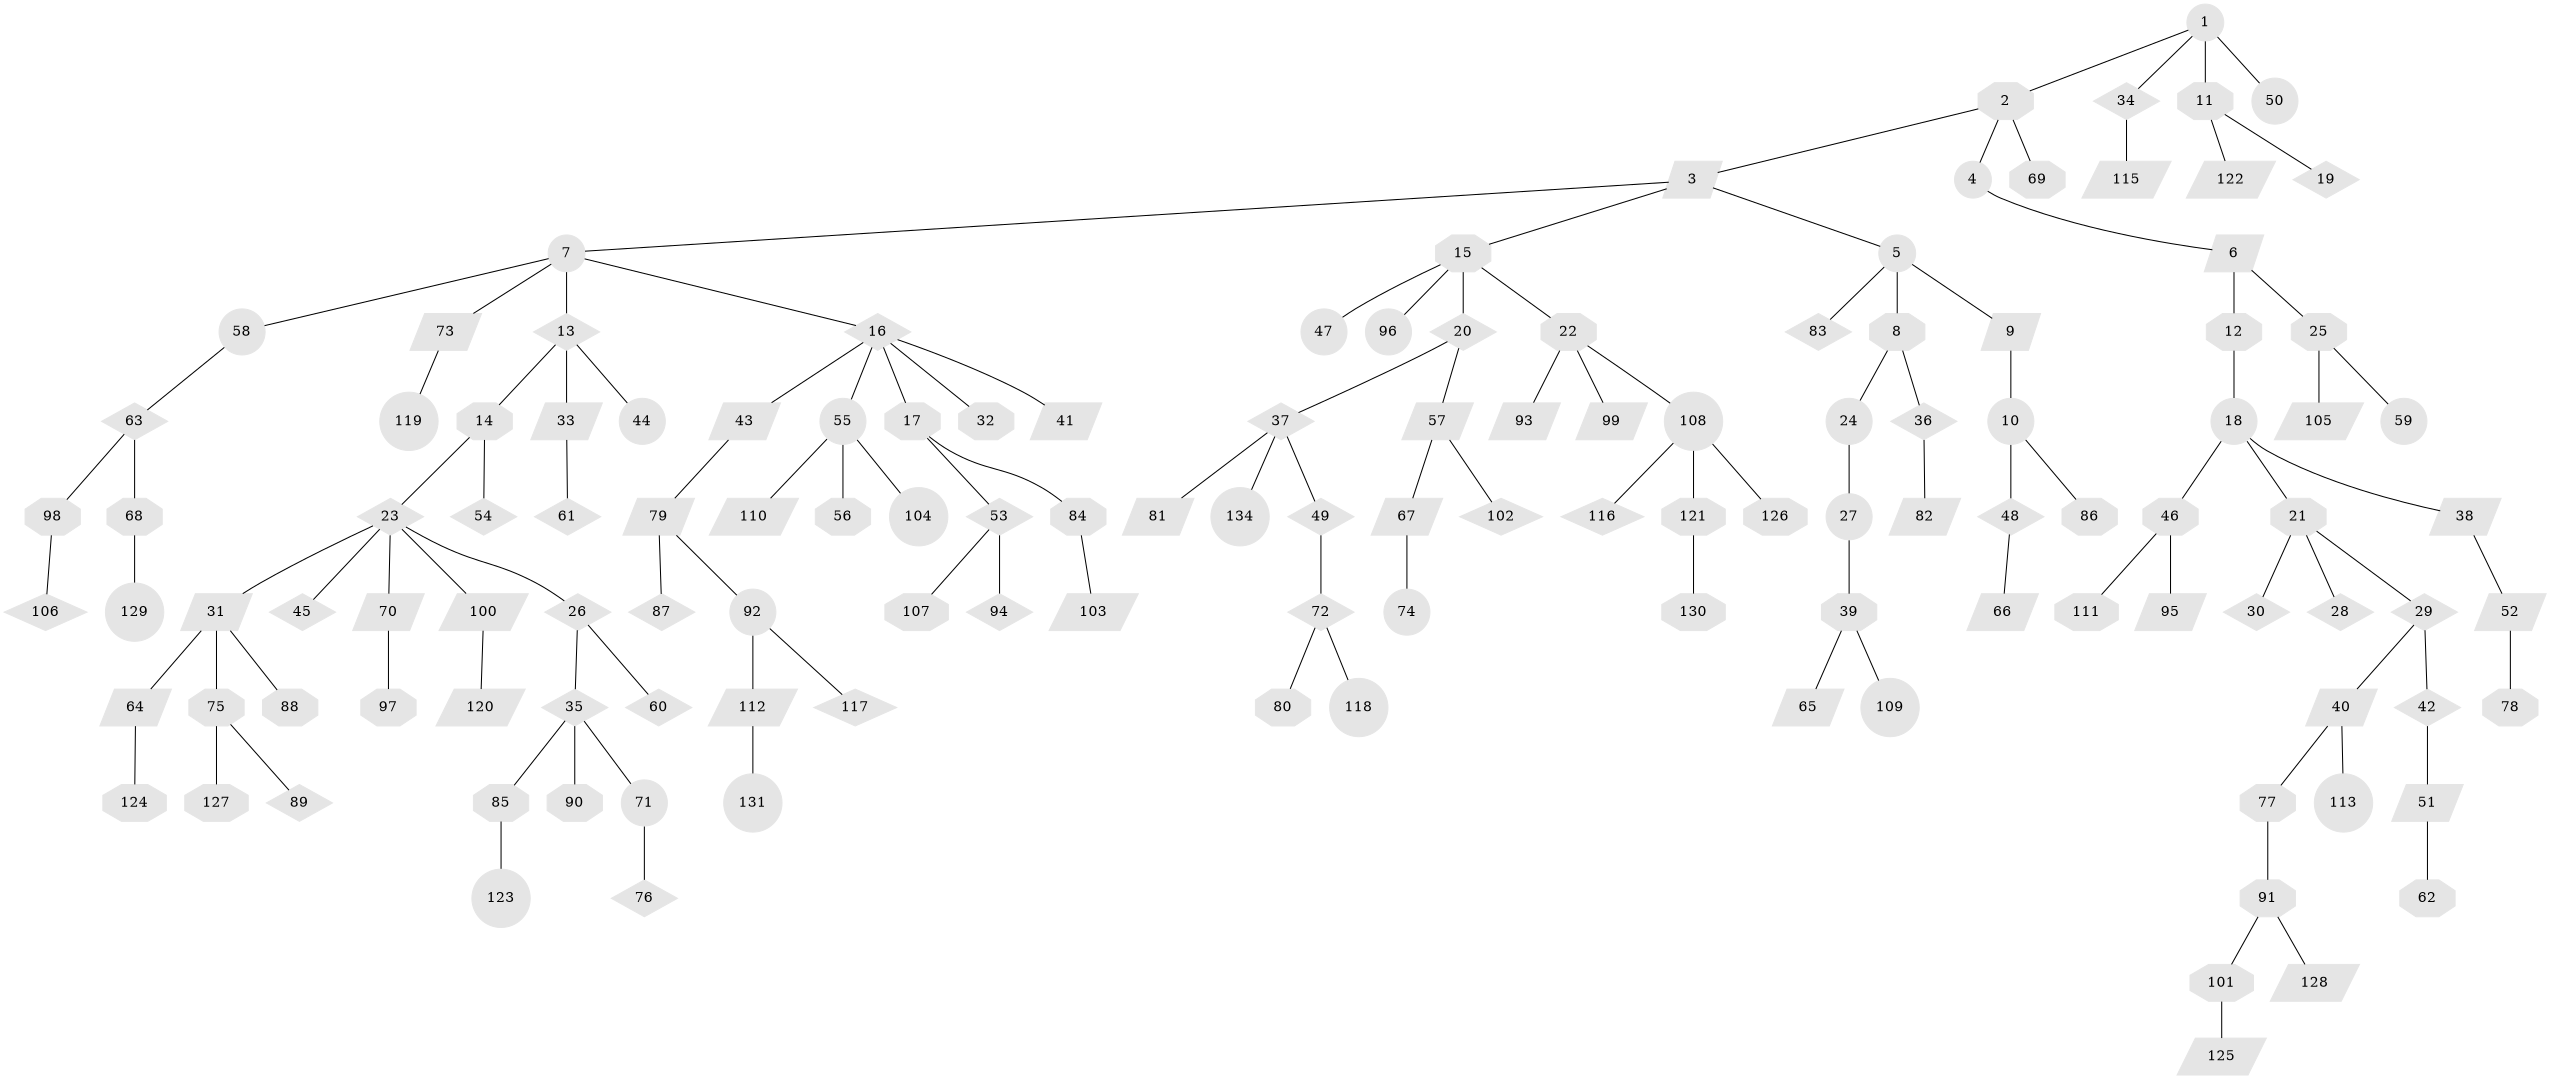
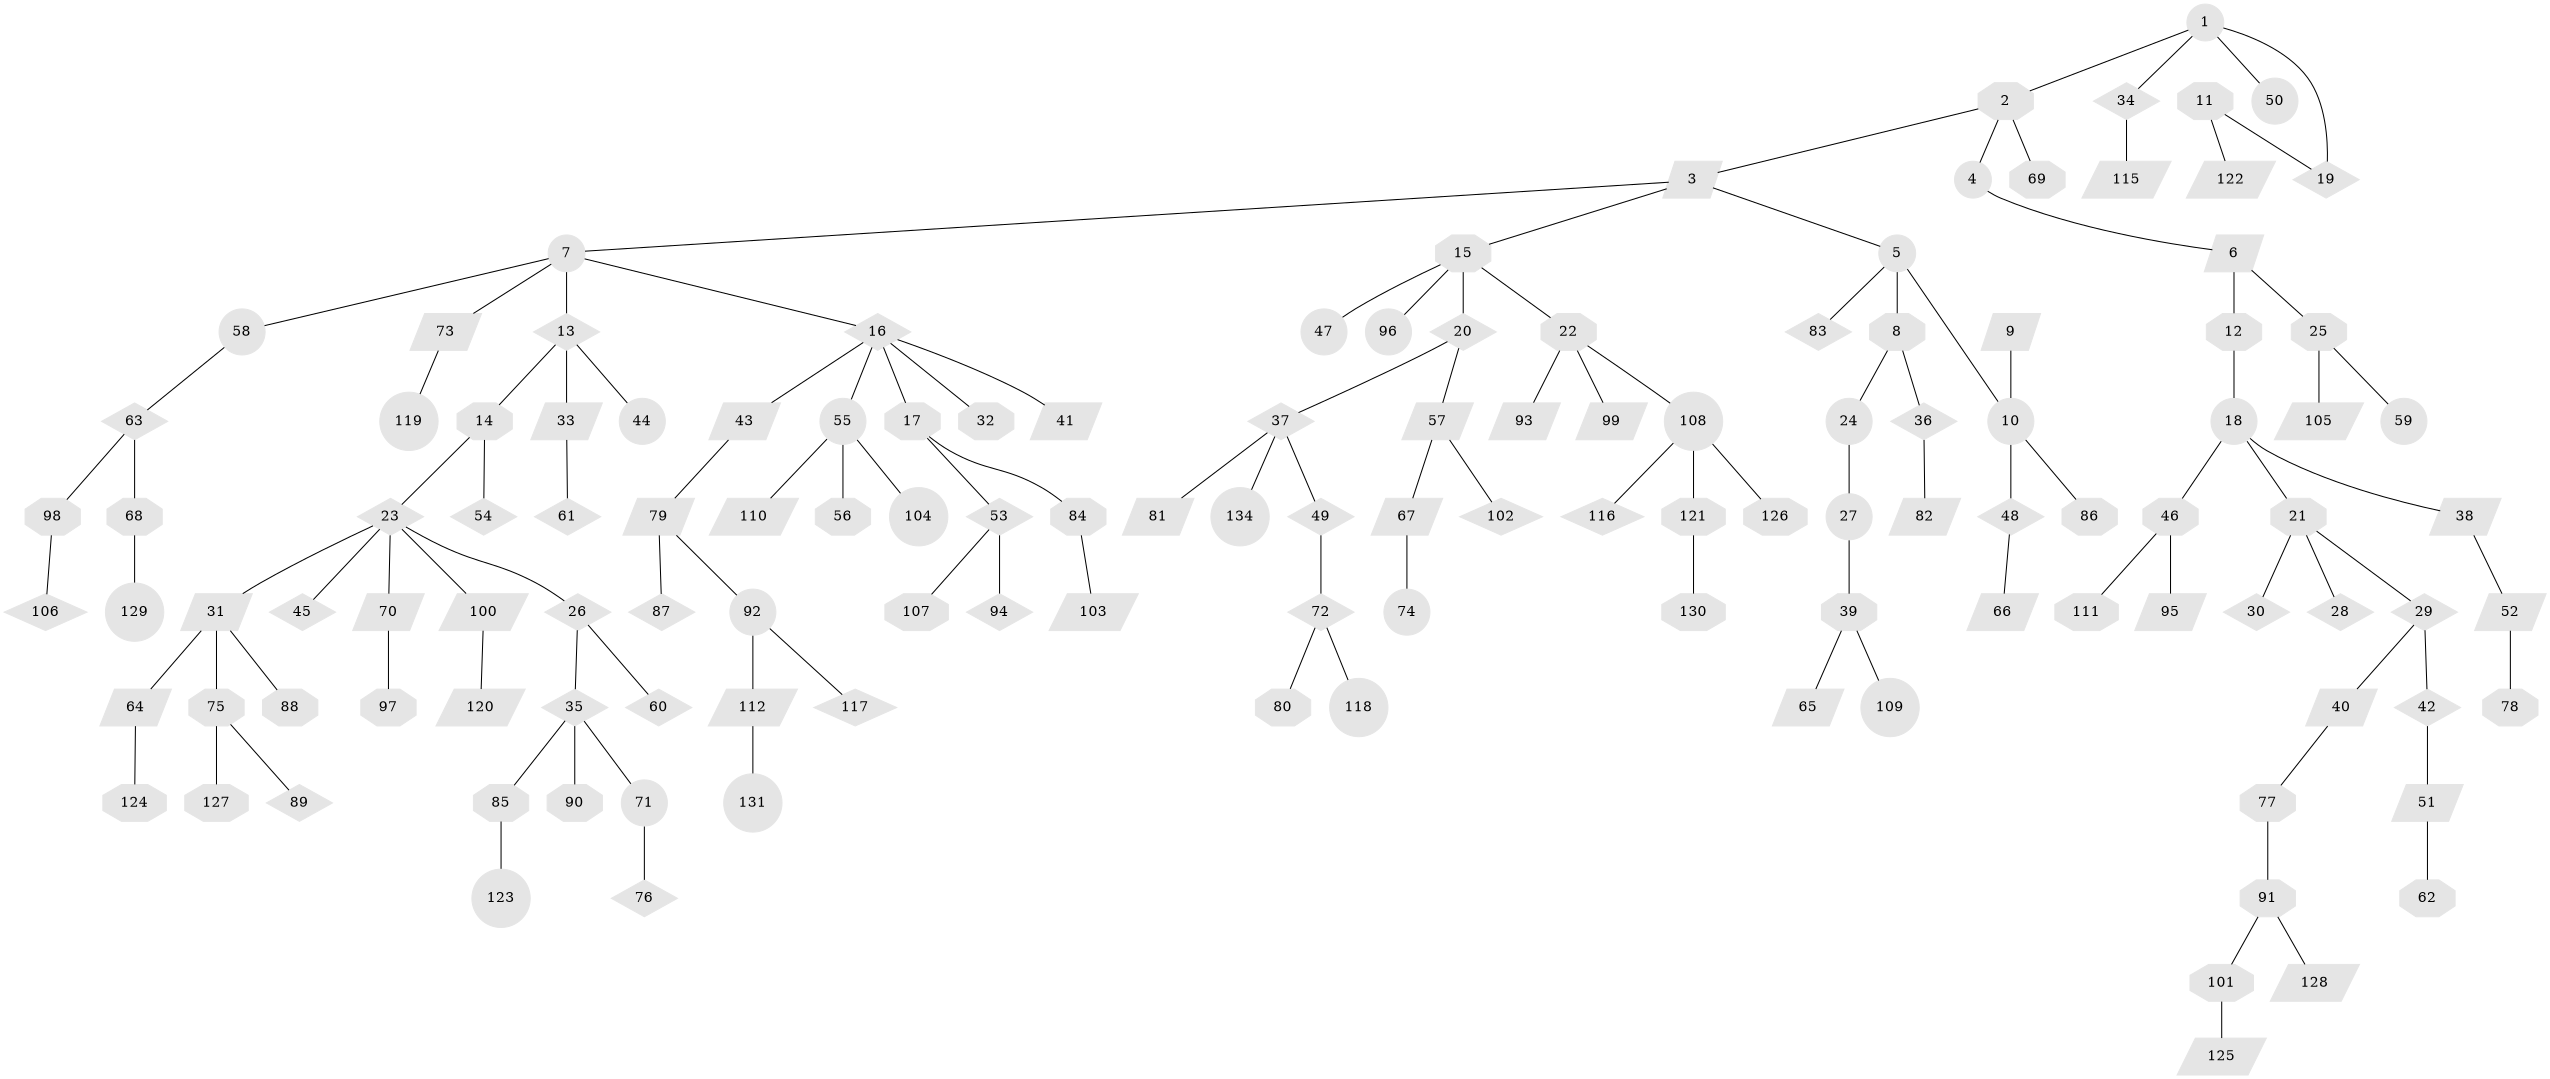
(2205, 62) -> (2304, 73)
(1952, 291) -> (1953, 335)
(2344, 803) -> none
